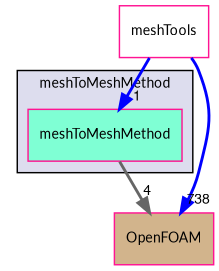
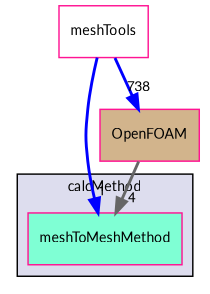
(105, 84) -> (105, 188)
(131, 182) -> (129, 183)
